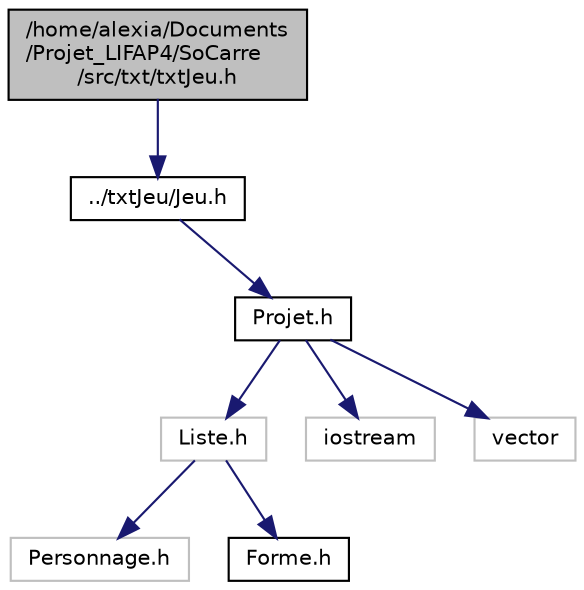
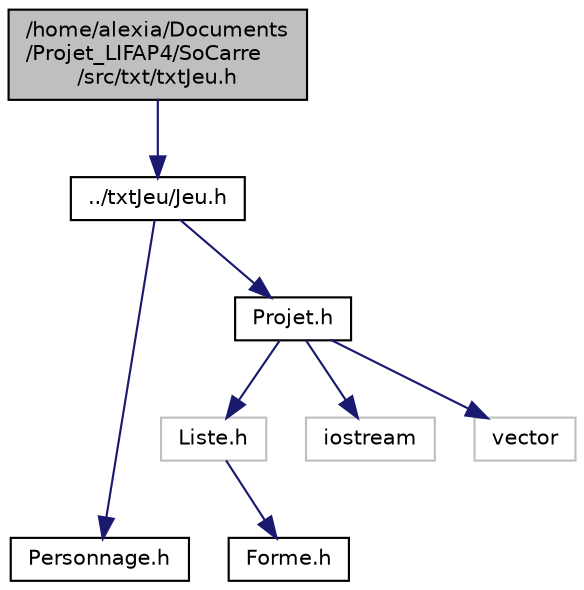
(164, 492) -> (131, 369)
(100, 559) -> (100, 559)
